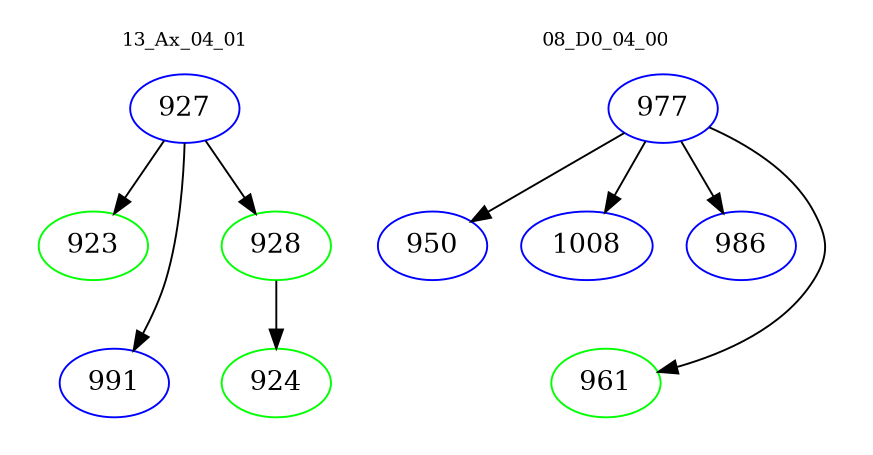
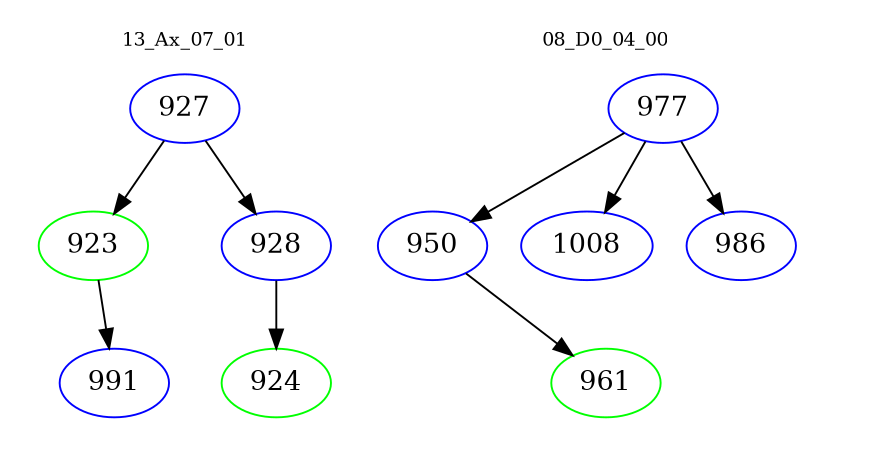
(185, 41) -> (185, 41)
(175, 241) -> (102, 304)
(276, 246) -> (276, 246)
(823, 260) -> (512, 309)
